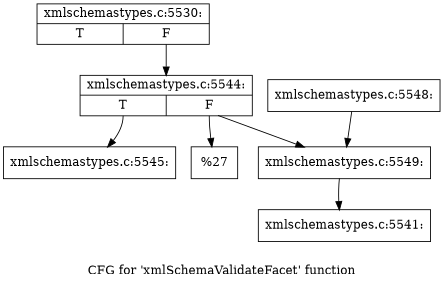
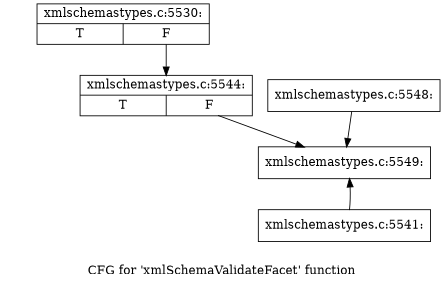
(90, 163) -> none
(214, 163) -> none
(339, 190) -> (350, 199)
